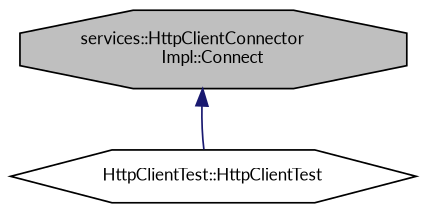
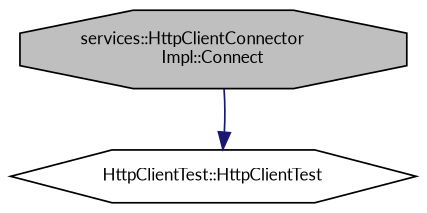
(202, 128) -> (225, 110)
